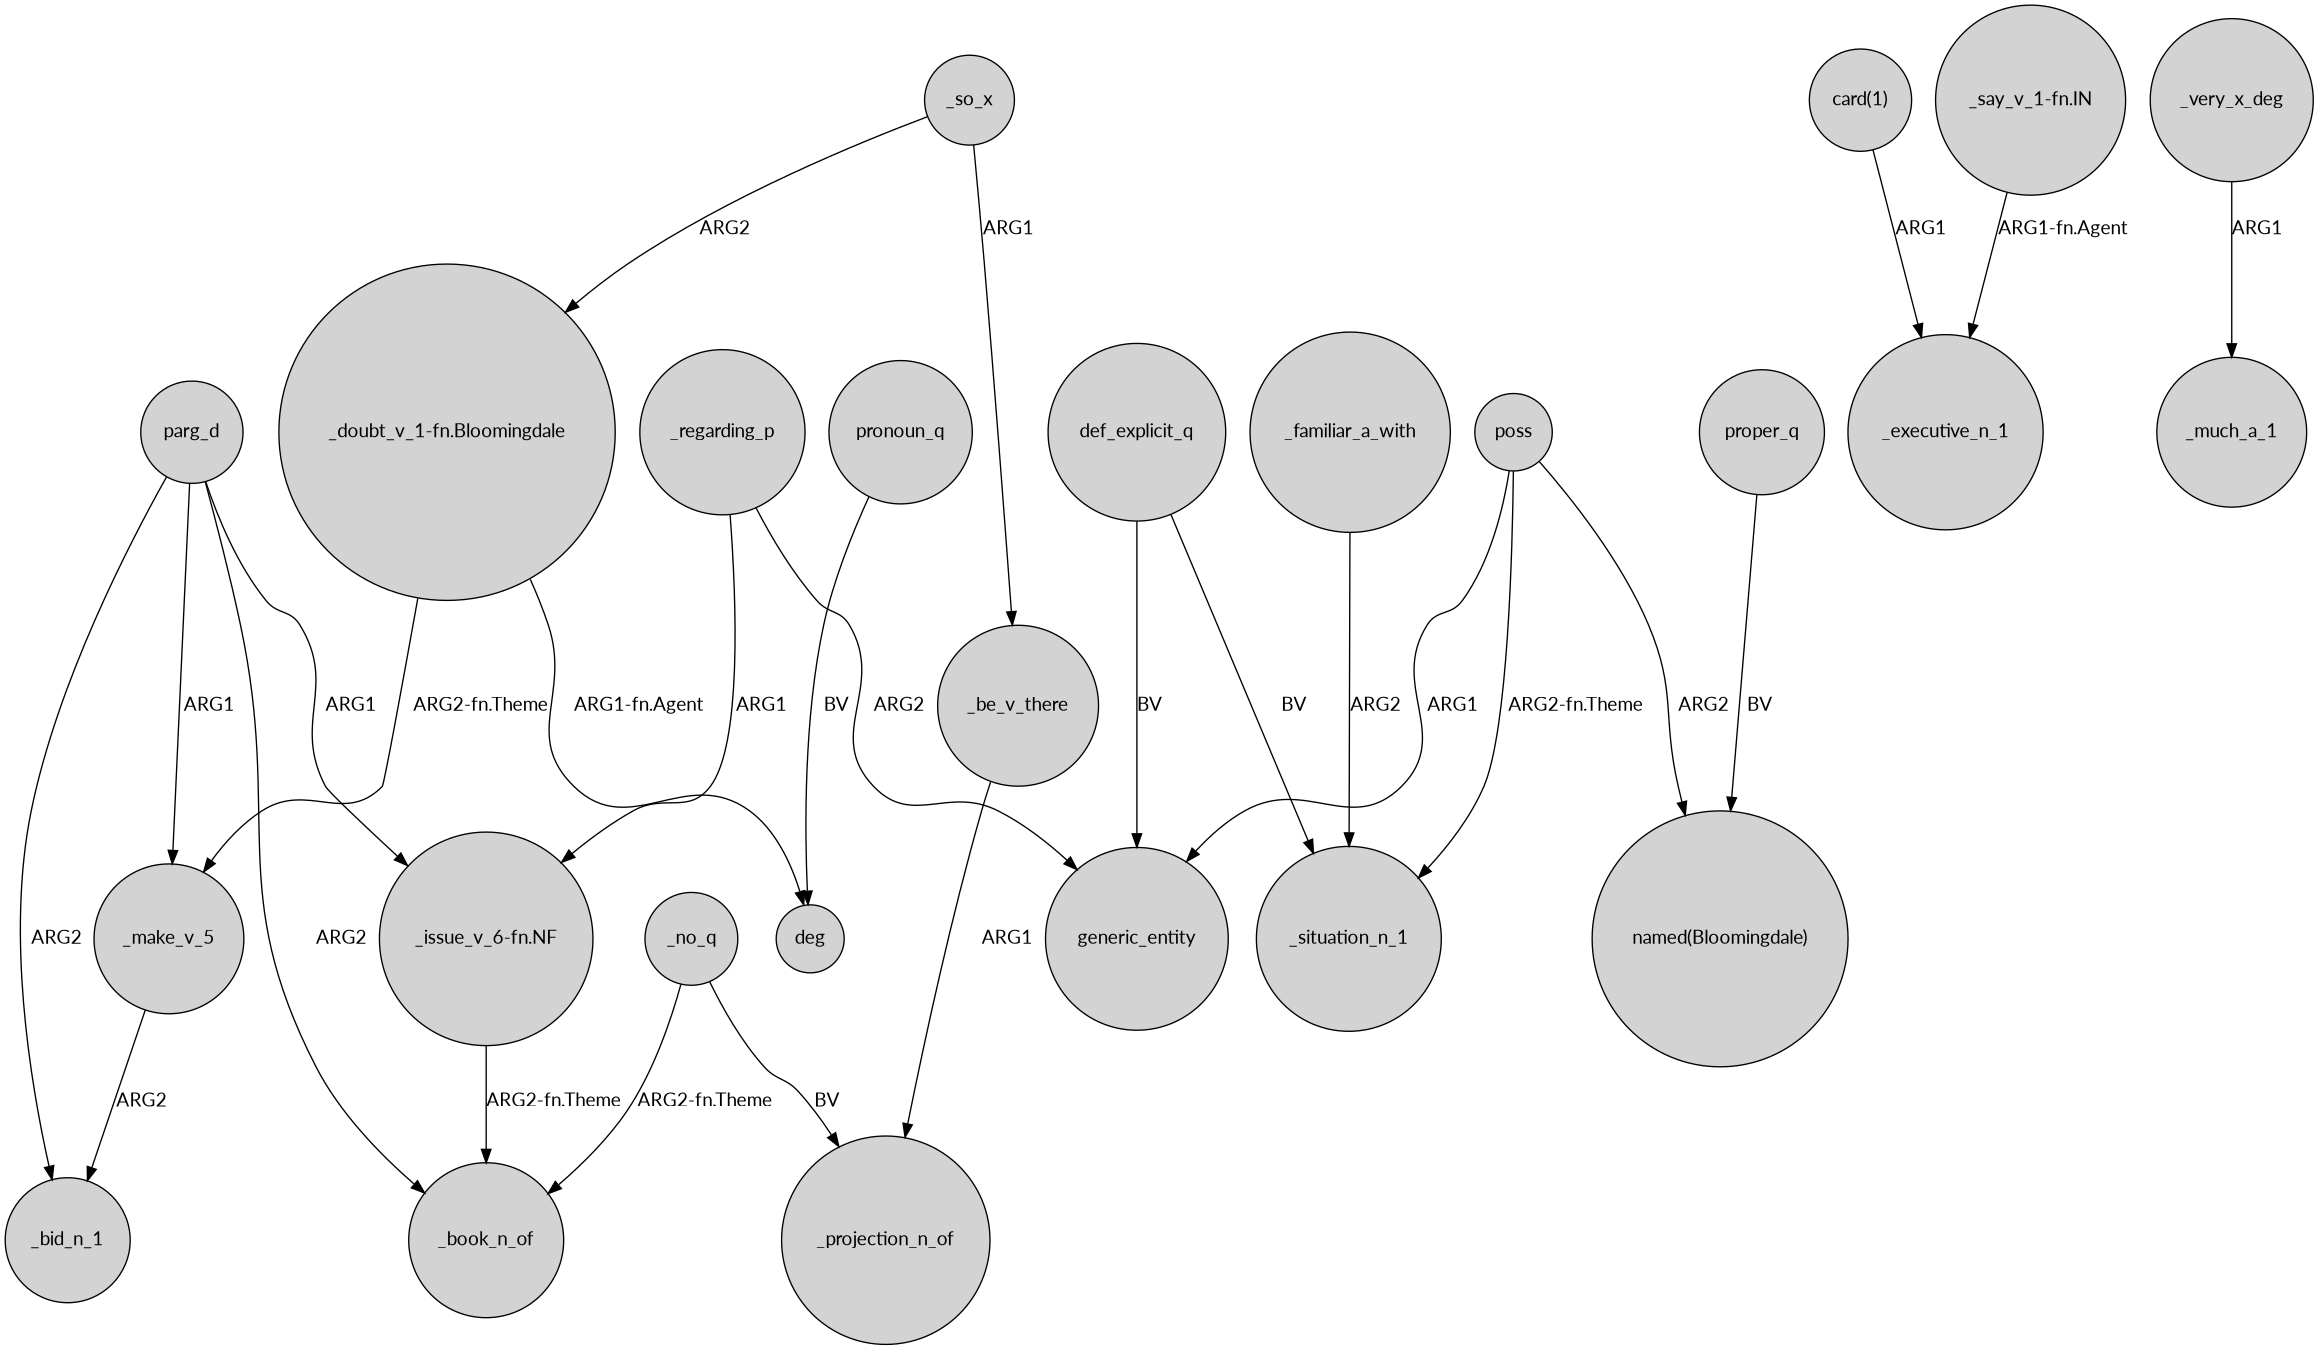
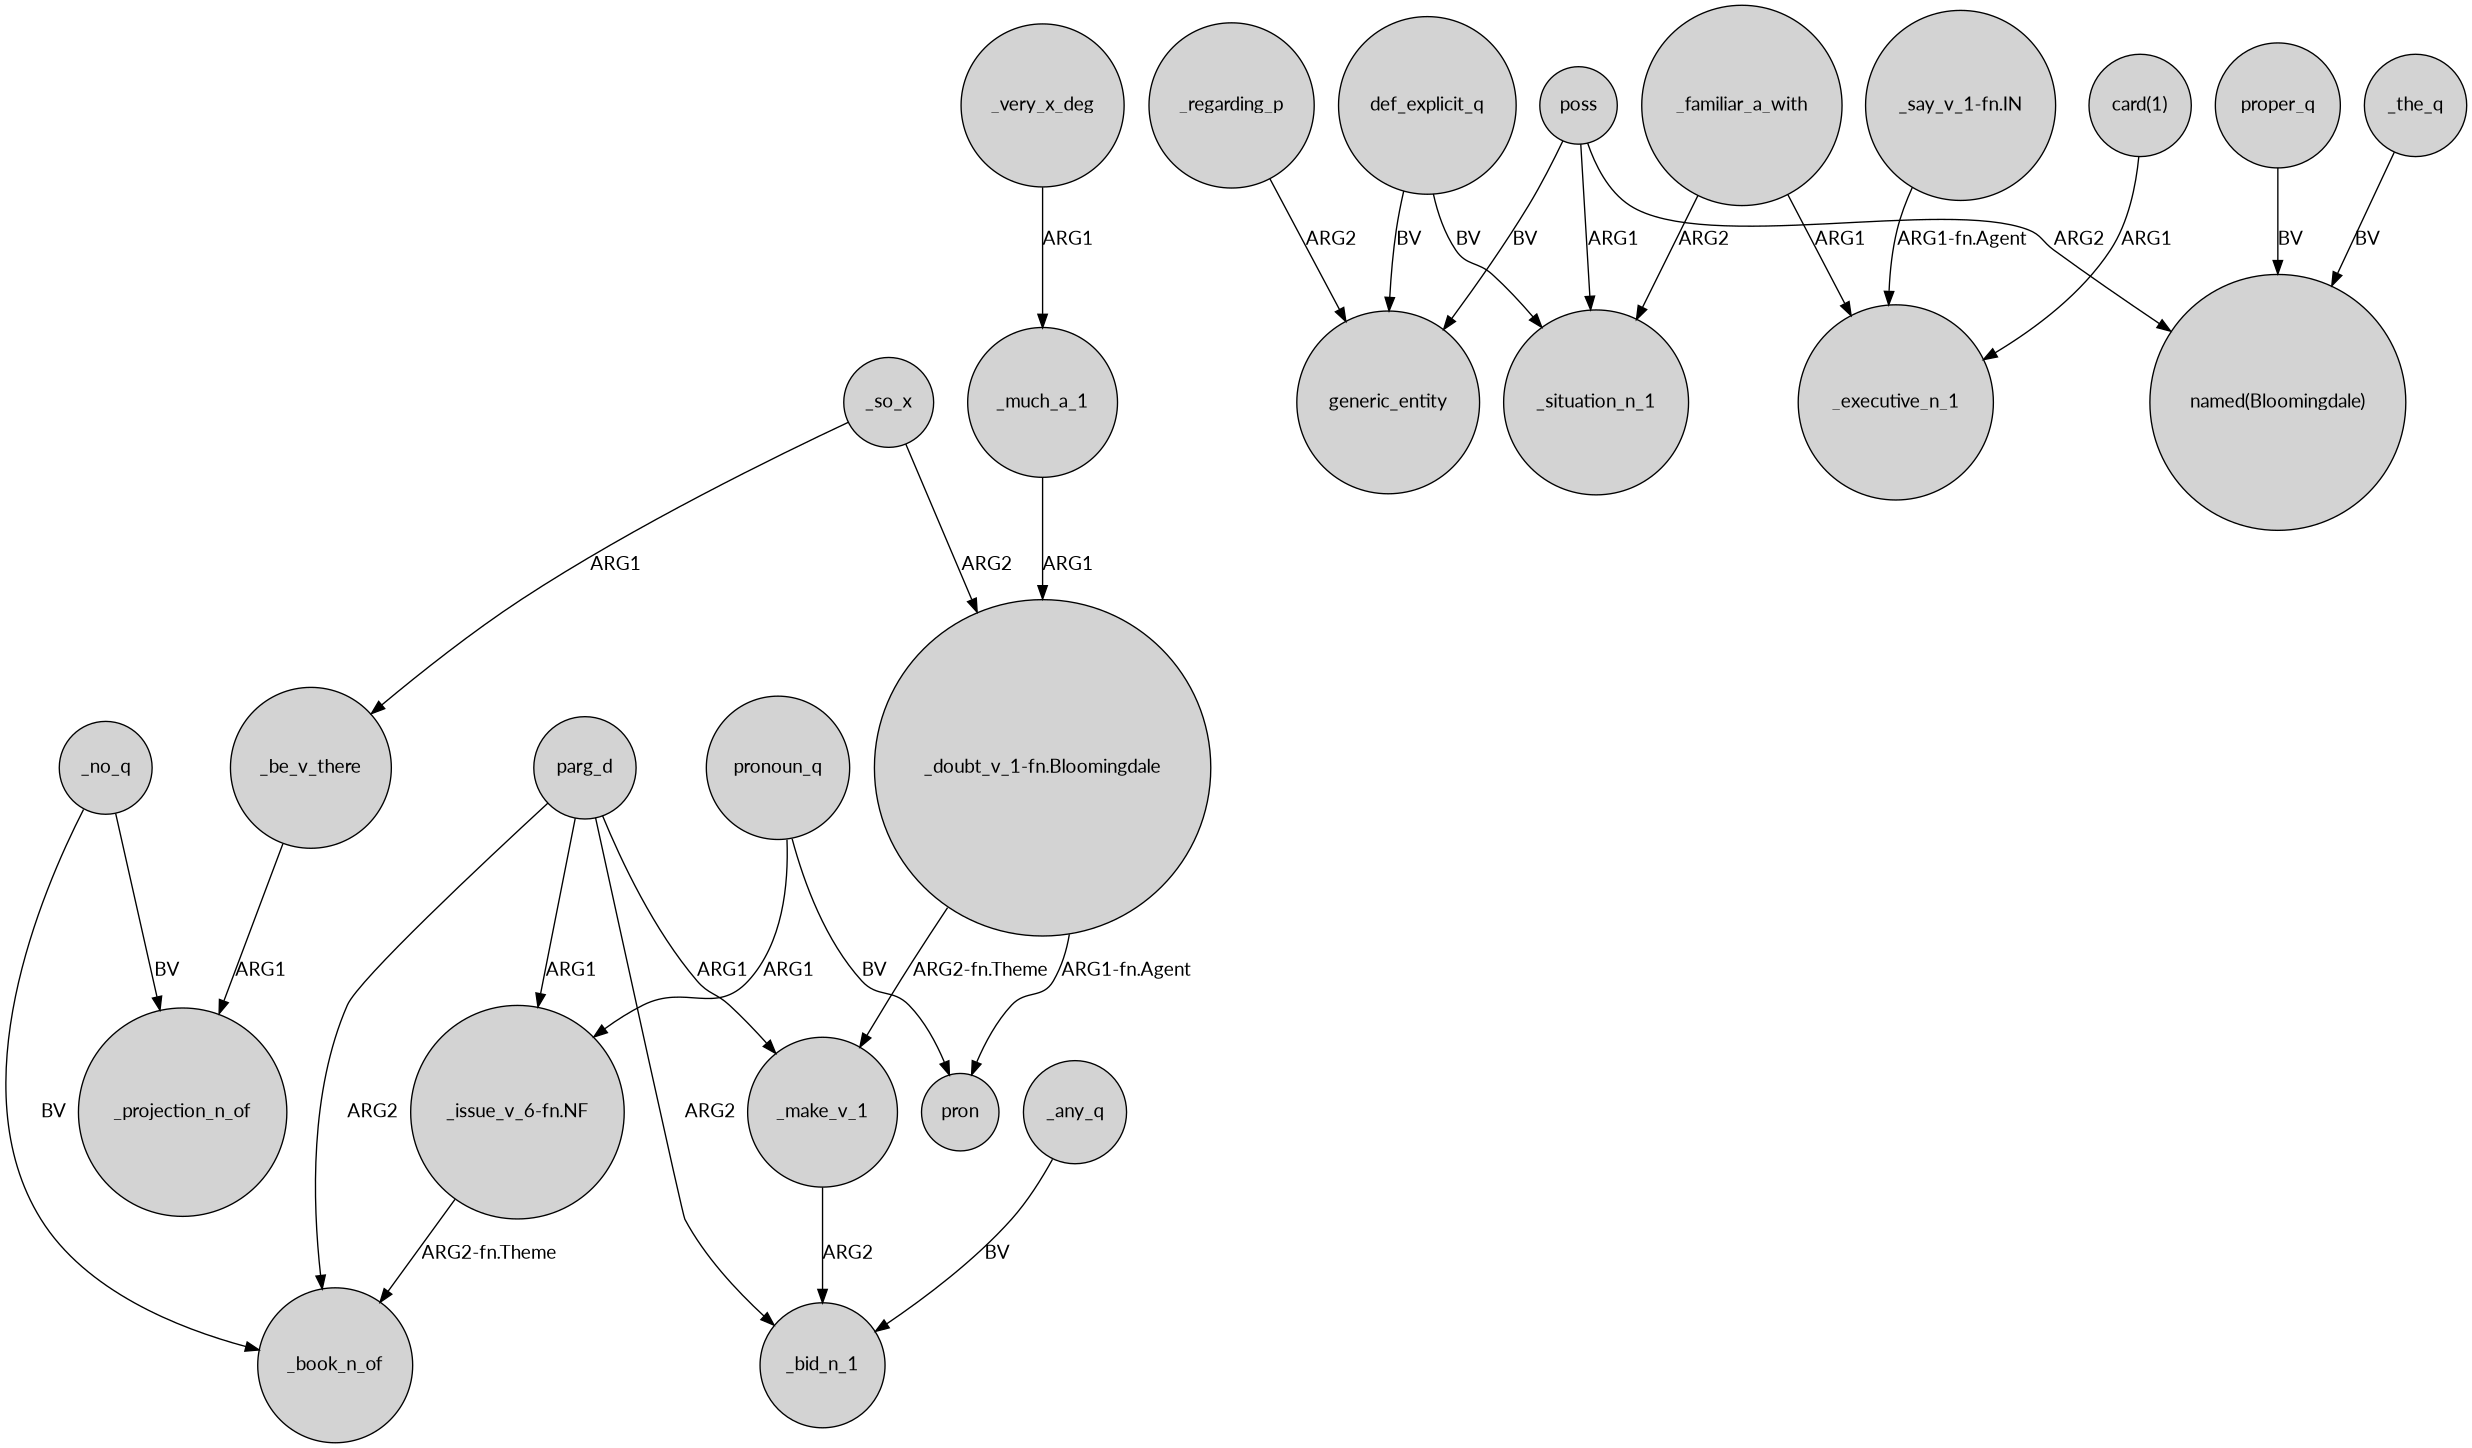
none -> (2416, 105)
none -> (1816, 249)
none -> (1043, 531)
(1453, 706) -> (1525, 240)
(1576, 706) -> (1614, 240)
(729, 731) -> (746, 983)
(169, 939) -> (823, 1112)
(810, 939) -> (960, 1112)
(705, 1101) -> (54, 1112)
none -> (1075, 1112)
